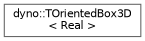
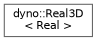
(73, 20) -> (48, 20)
